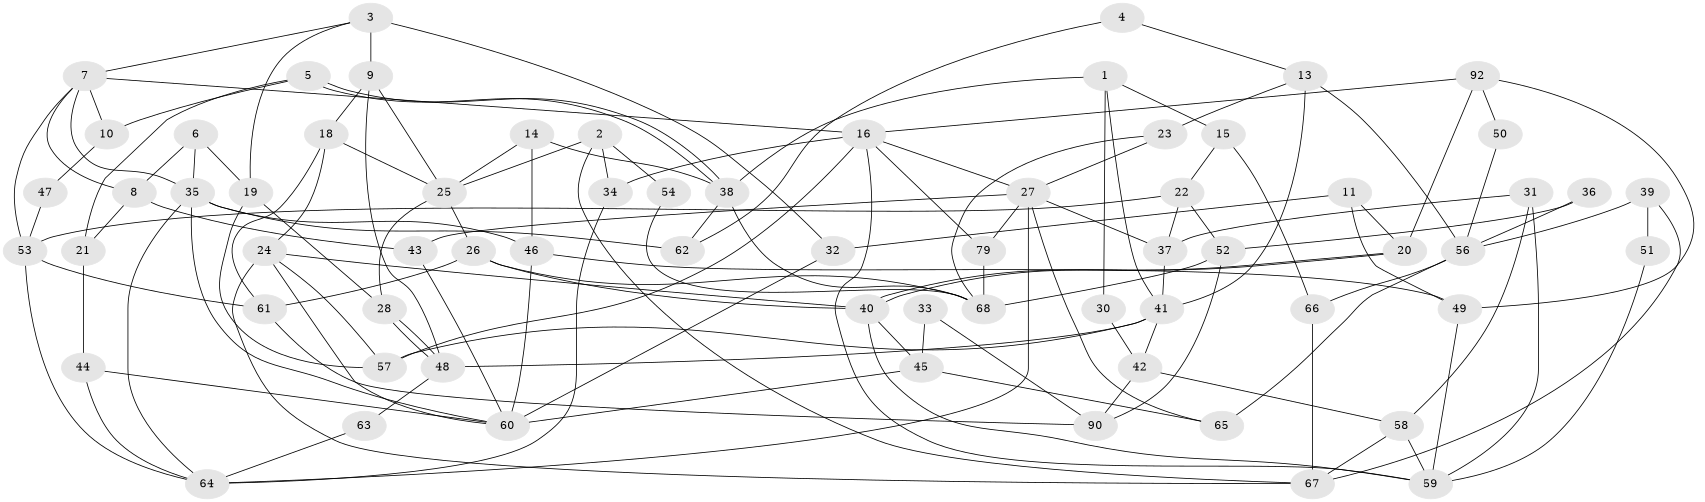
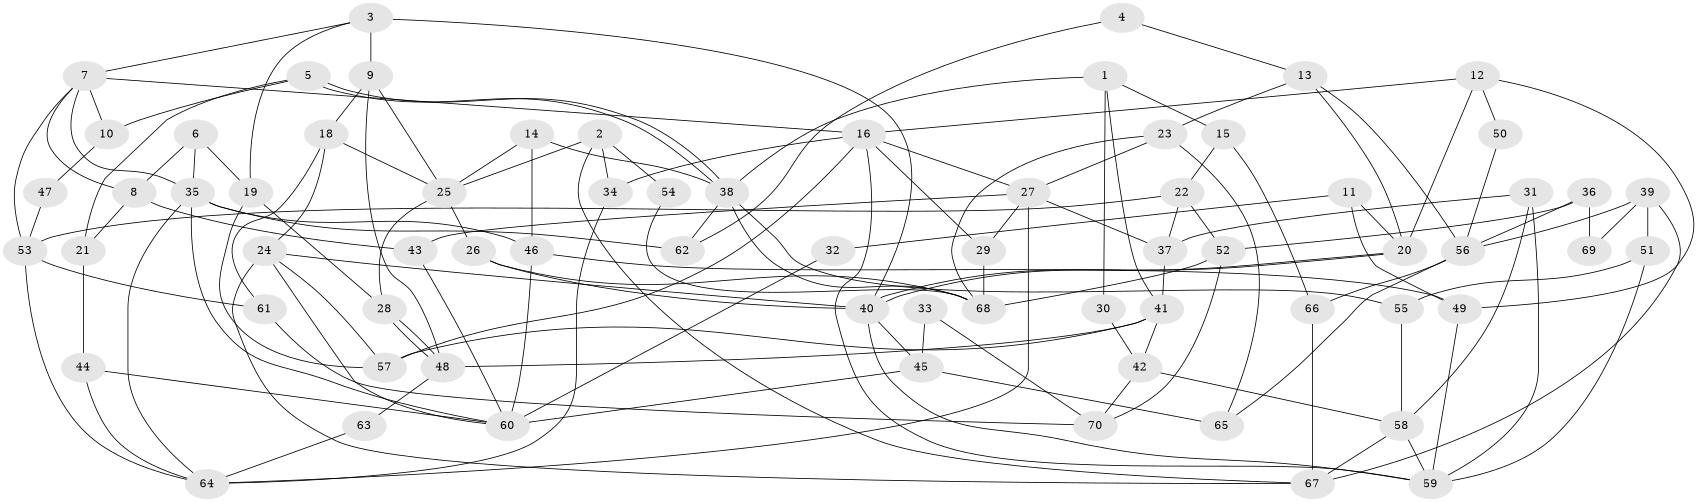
(1478, 76) -> (1478, 76)
(624, 98) -> (742, 57)
(1282, 215) -> (1367, 158)
(984, 251) -> (984, 251)
none -> (1589, 251)
(372, 287) -> none
none -> (1402, 309)
(1083, 344) -> (1258, 260)
(1096, 426) -> (1096, 426)
